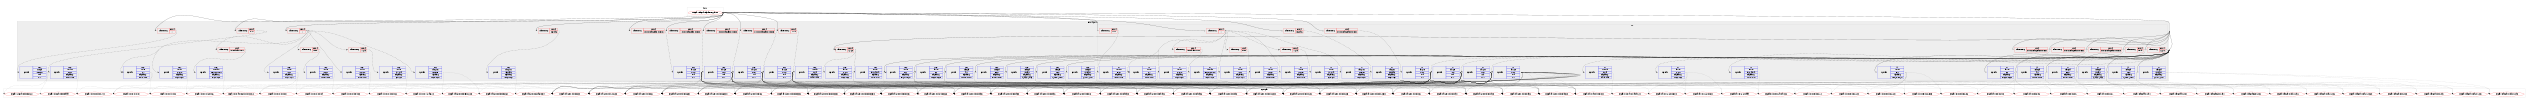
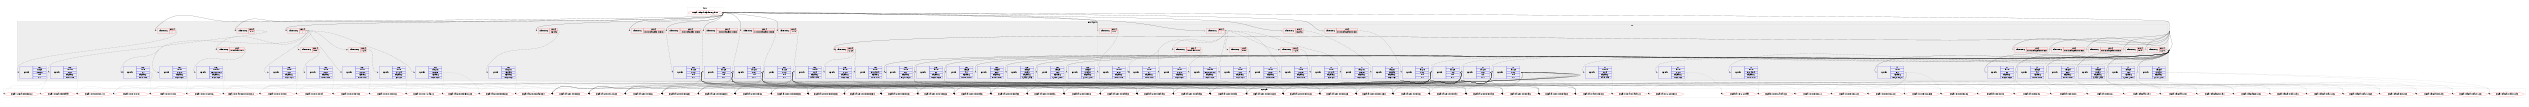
(1703, 94) -> none
